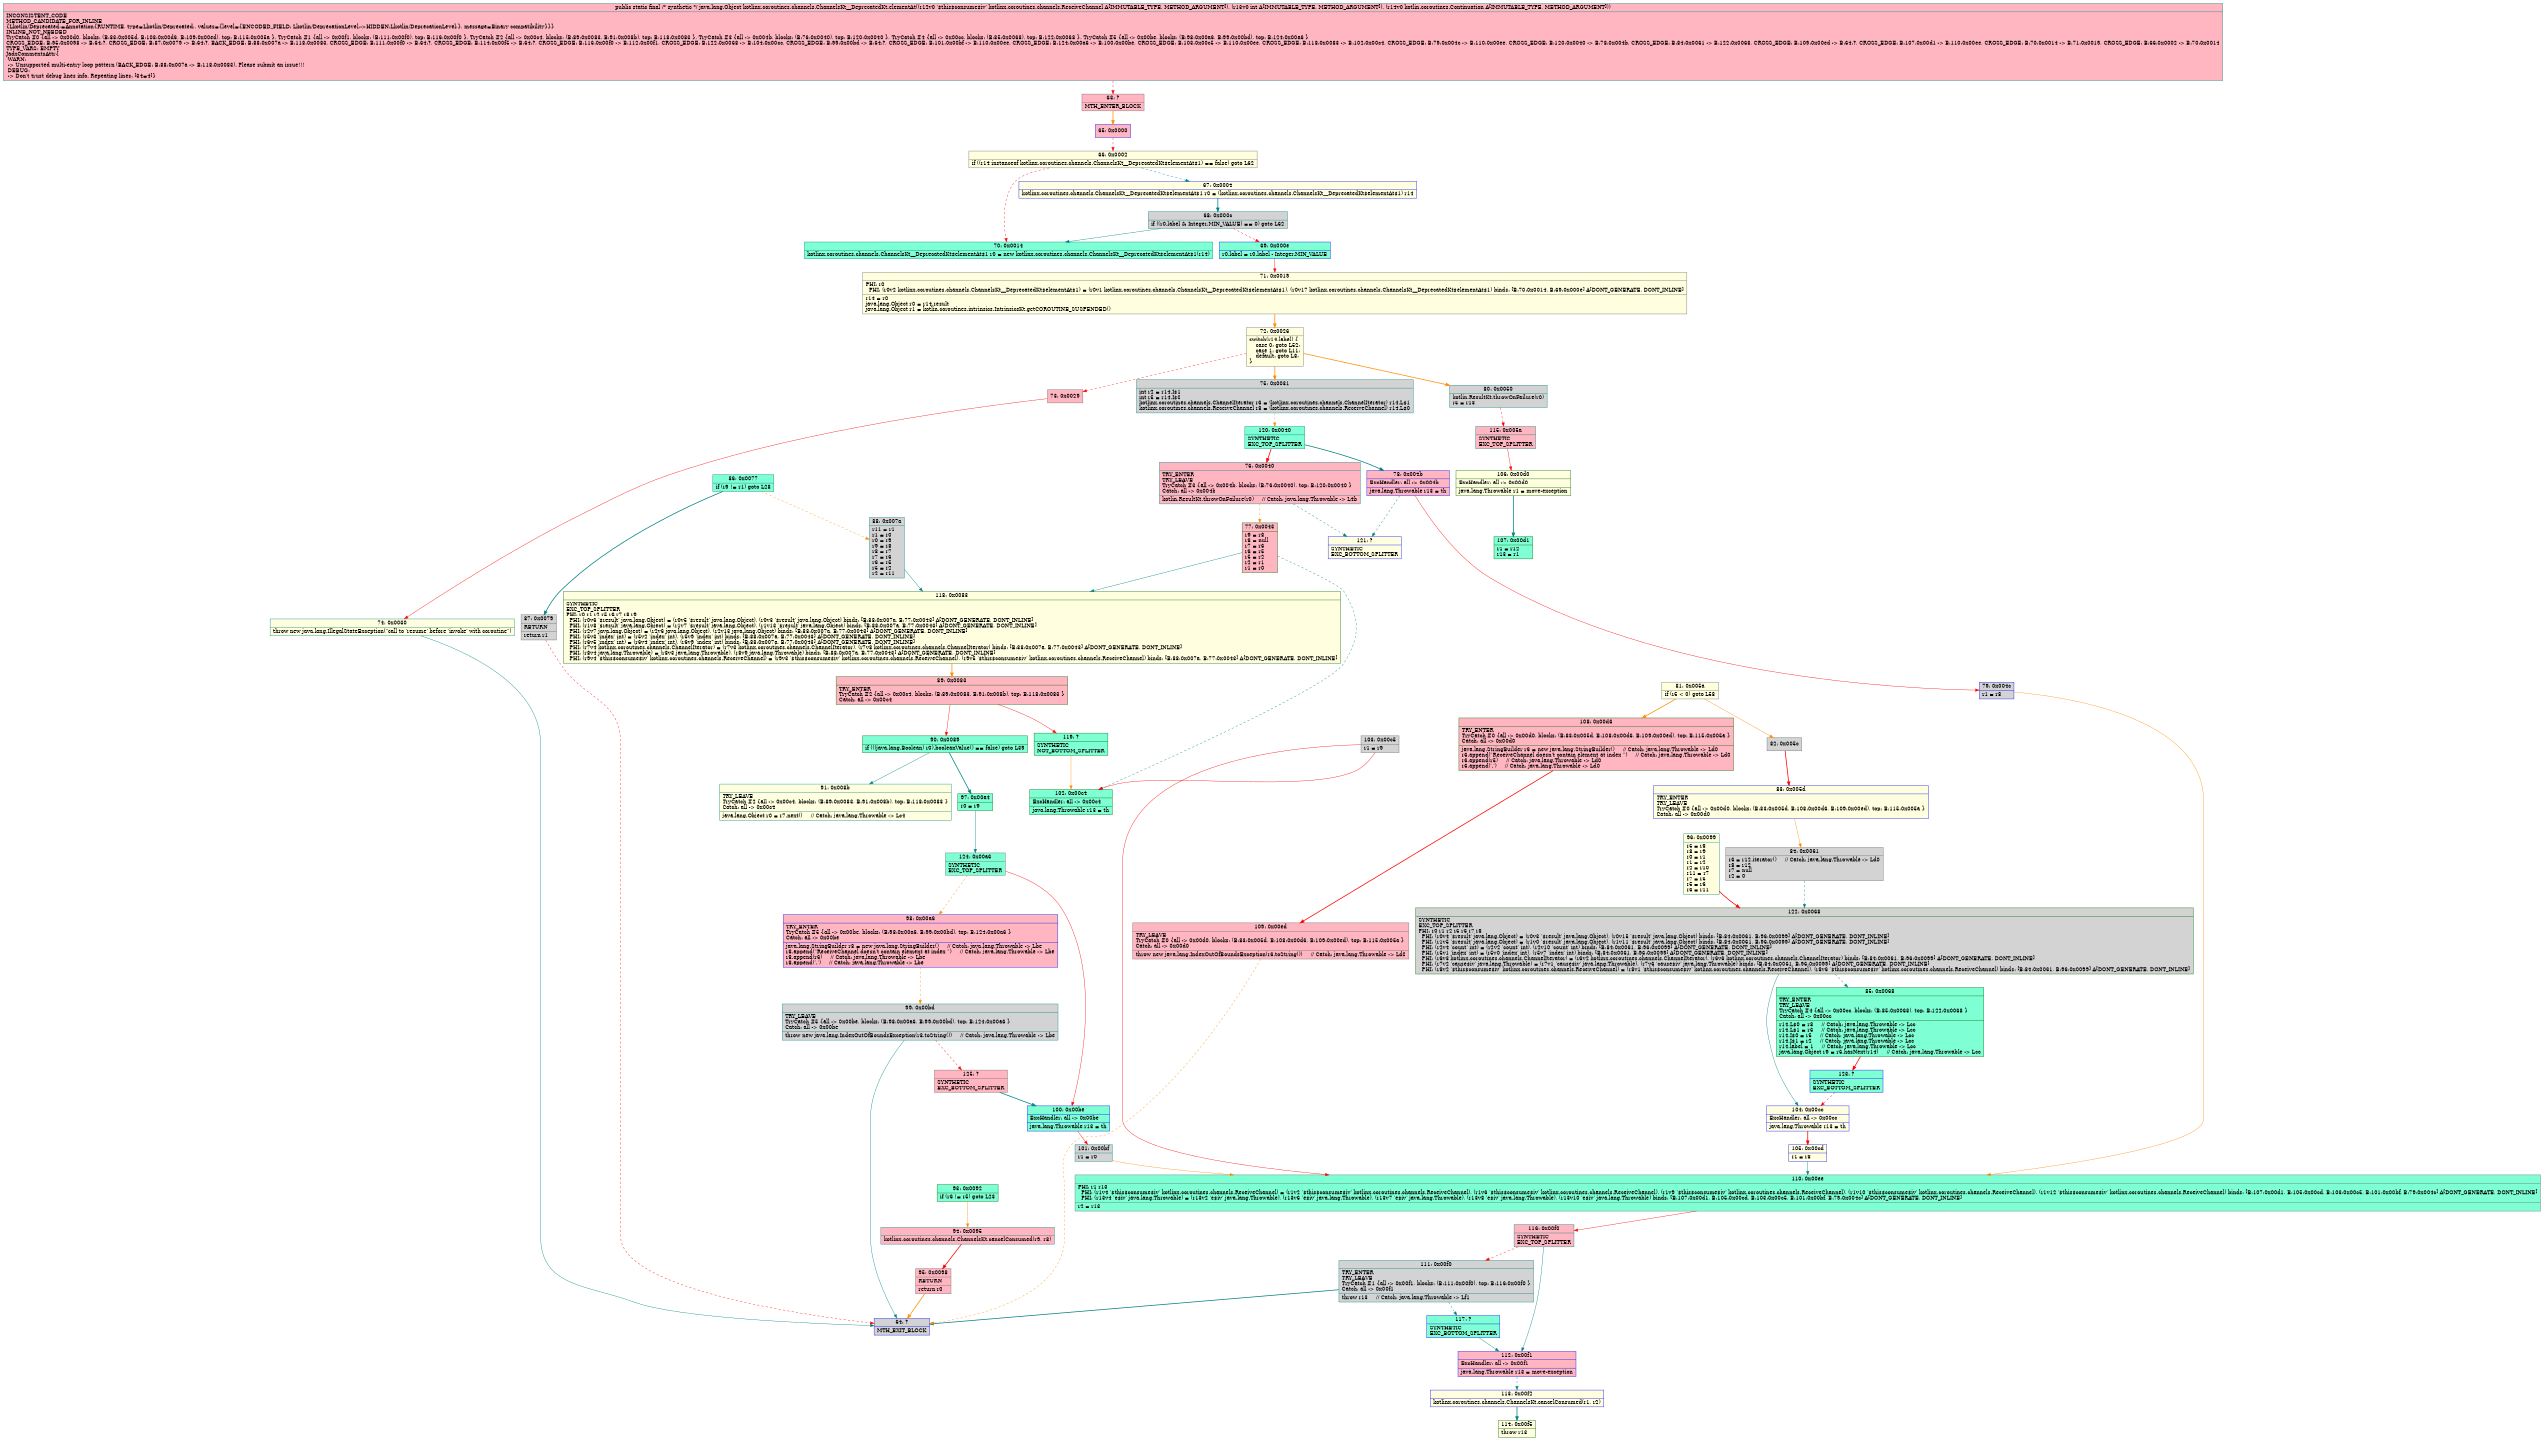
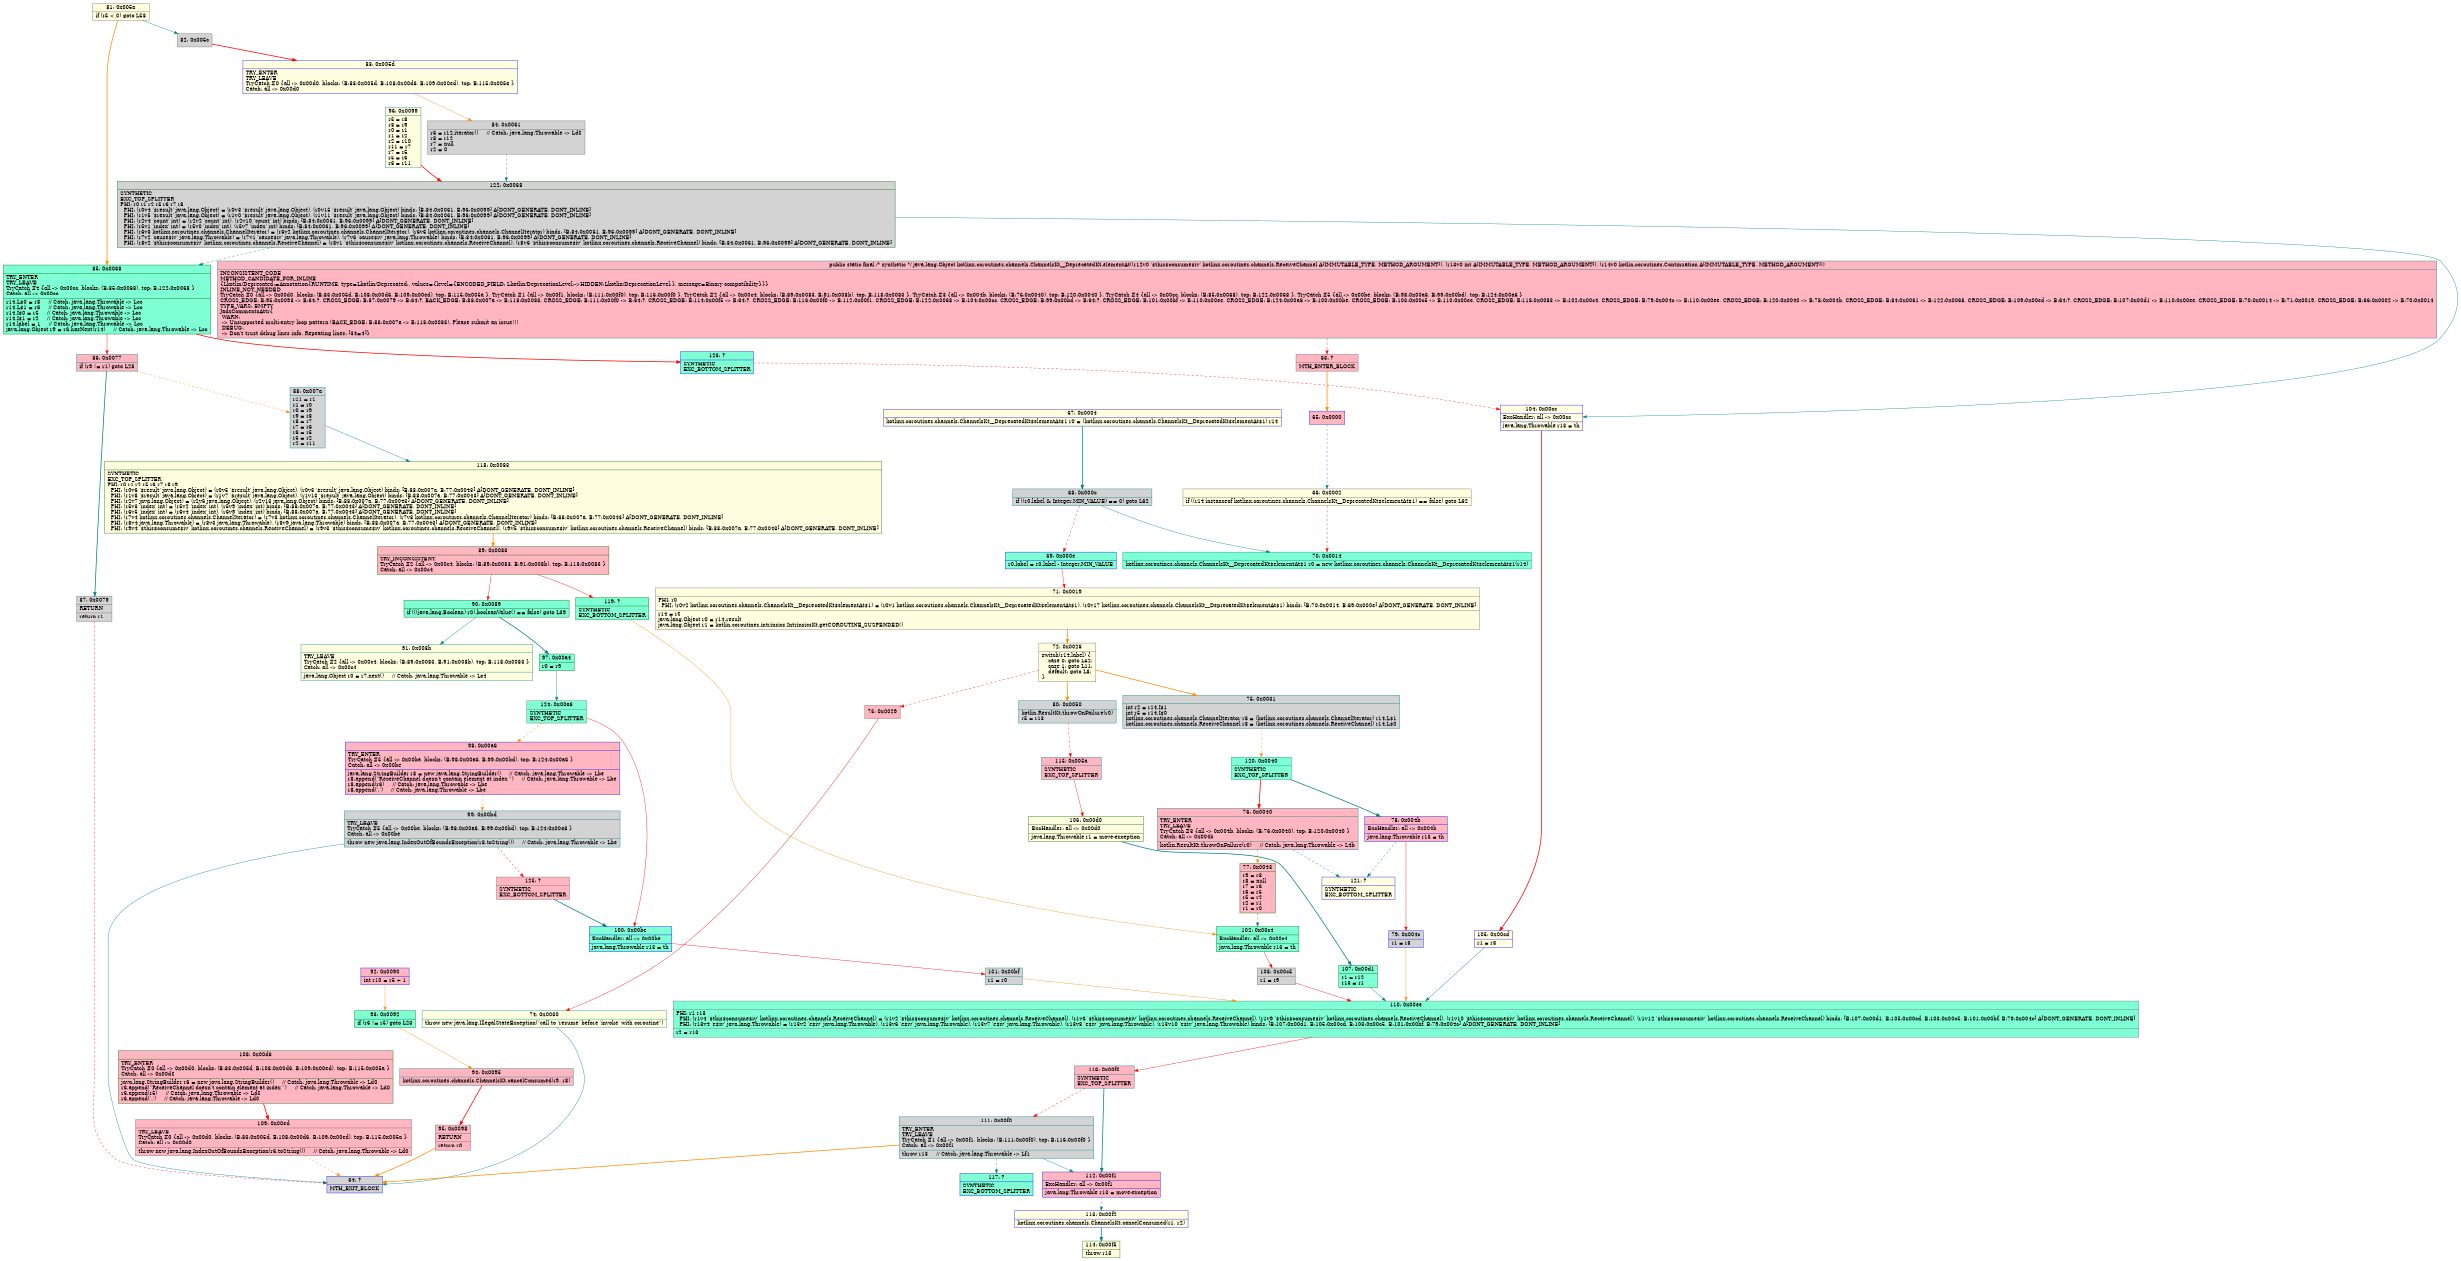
(1113, 142) -> (1327, 455)
(1164, 174) -> none
none -> (107, 342)
(743, 483) -> (107, 363)
(1168, 572) -> none
(855, 689) -> (408, 559)
(1661, 708) -> (107, 140)
(1737, 717) -> (159, 26)
(1071, 751) -> (612, 615)
(1242, 782) -> (1267, 958)
none -> (385, 976)
none -> (1377, 993)
(1537, 1298) -> (1103, 1128)
(1136, 1307) -> (643, 1164)
(1488, 1344) -> (1056, 1164)
